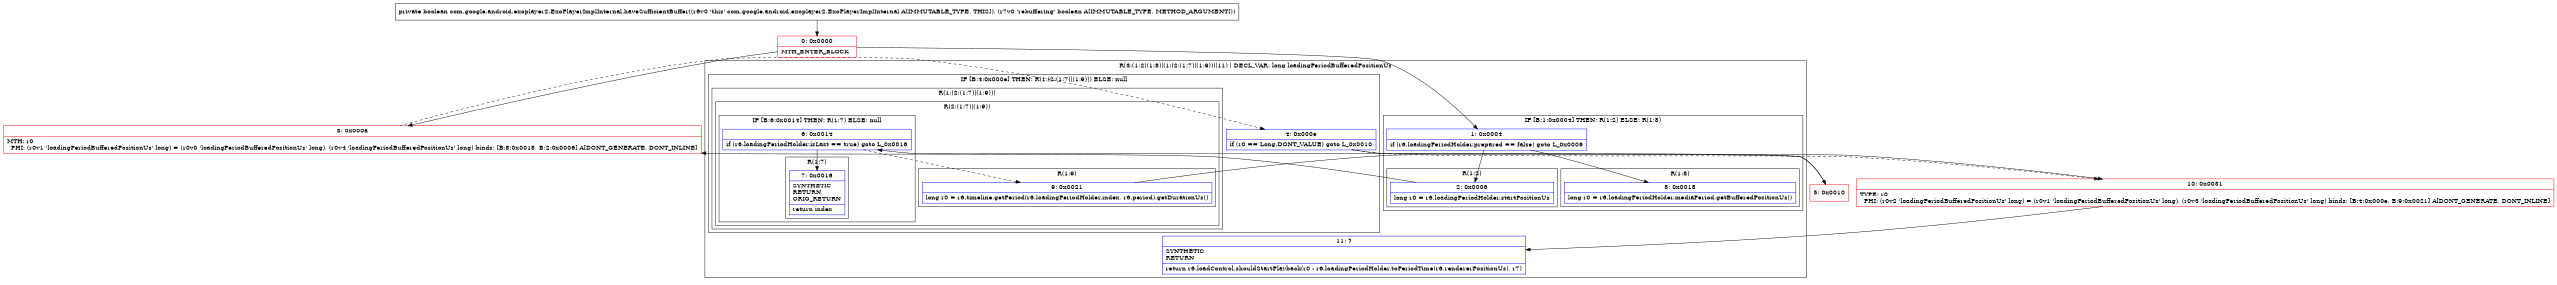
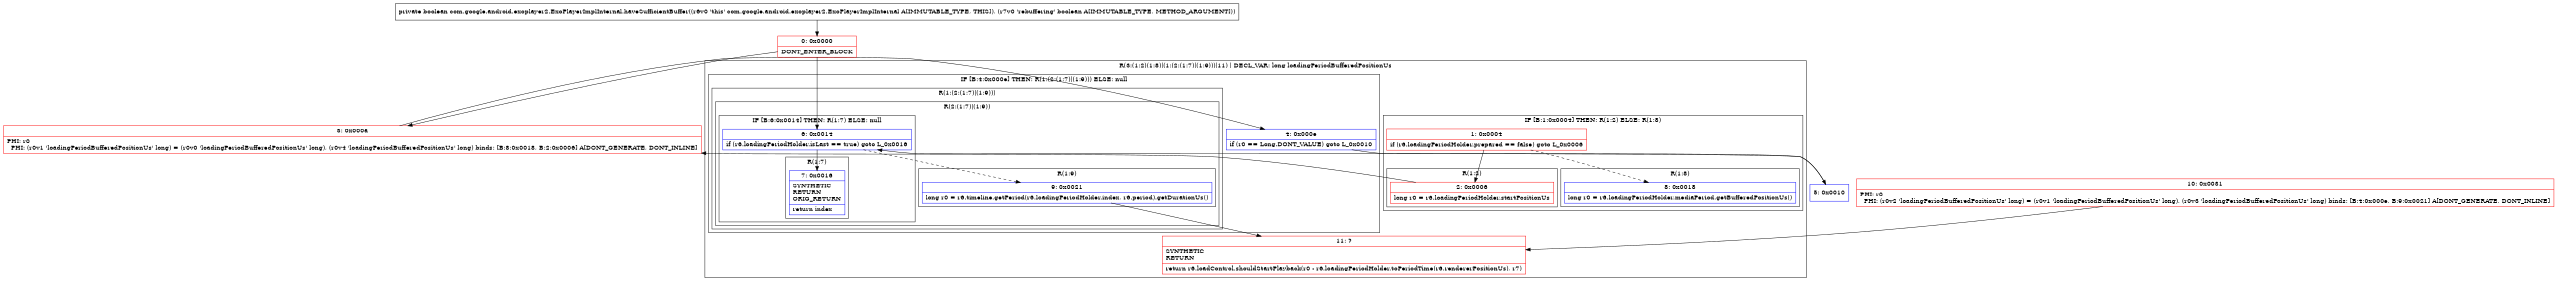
(815, 52) -> (817, 52)
(1176, 52) -> (817, 91)
(830, 57) -> (830, 57)
(1487, 140) -> (1487, 140)
(21, 141) -> (20, 141)
(1616, 154) -> (1184, 219)
(1723, 156) -> none
(1588, 165) -> (1588, 165)
(1472, 193) -> (1472, 193)
(1829, 193) -> (1829, 193)
(1875, 195) -> (1873, 195)
(1344, 255) -> (1344, 255)
